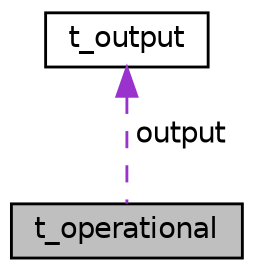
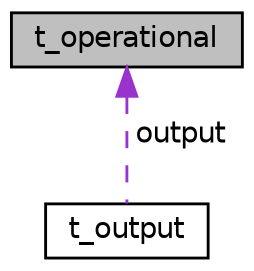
(127, 150) -> (127, 150)
